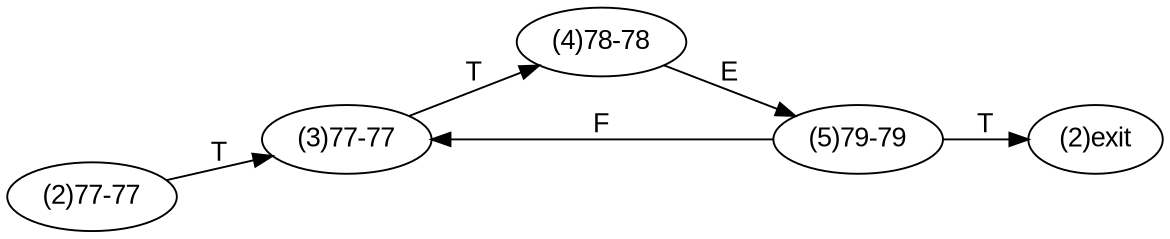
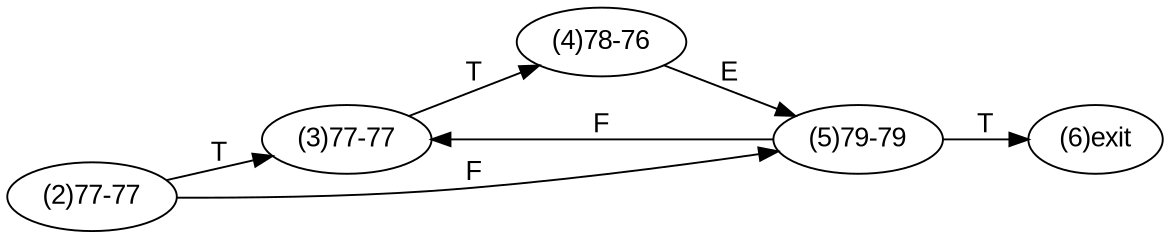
(602, 42) -> (602, 42)
(1096, 139) -> (1096, 139)
none -> (469, 188)
